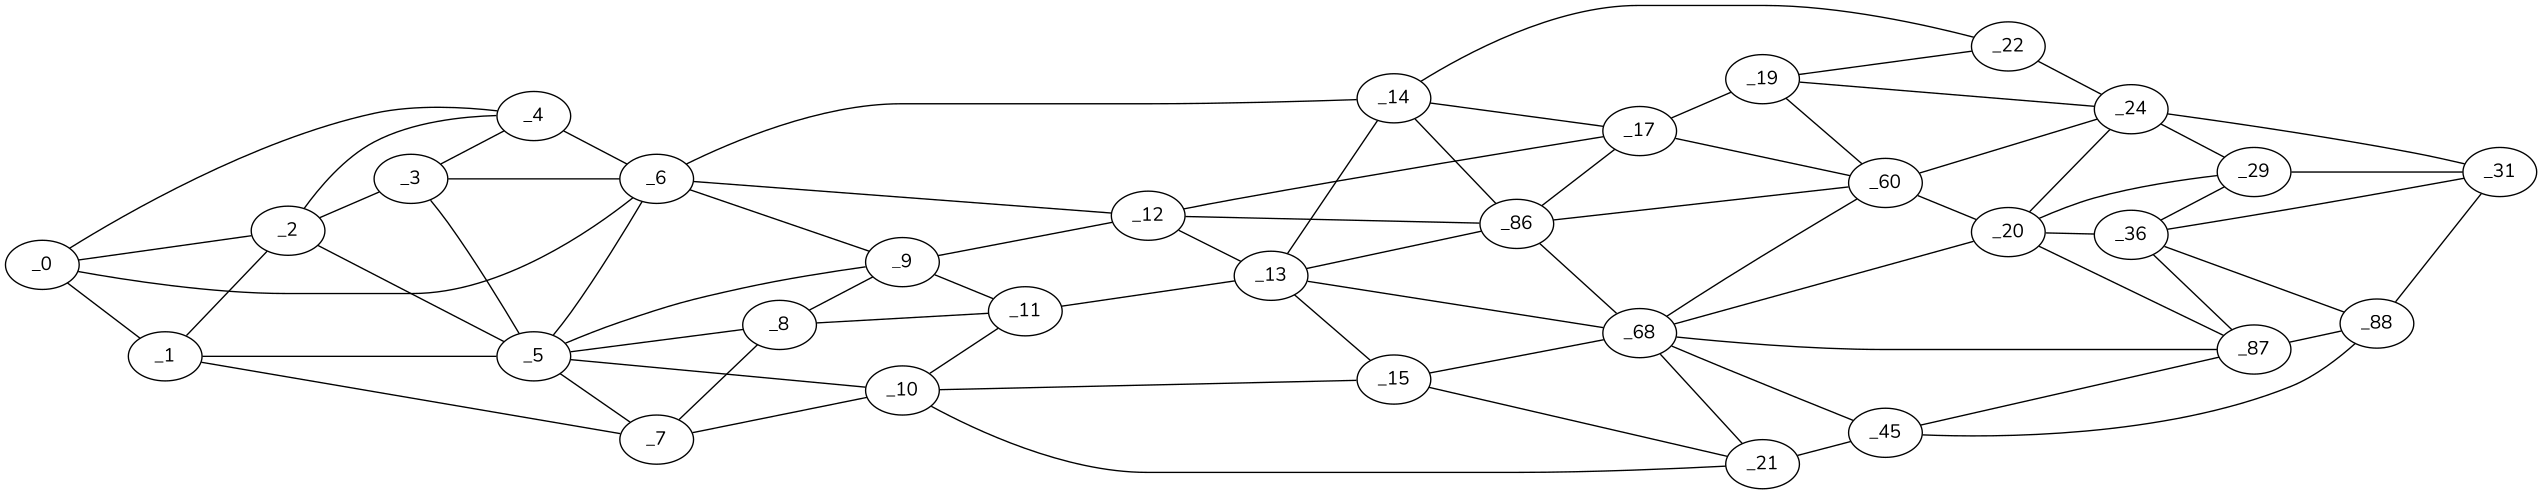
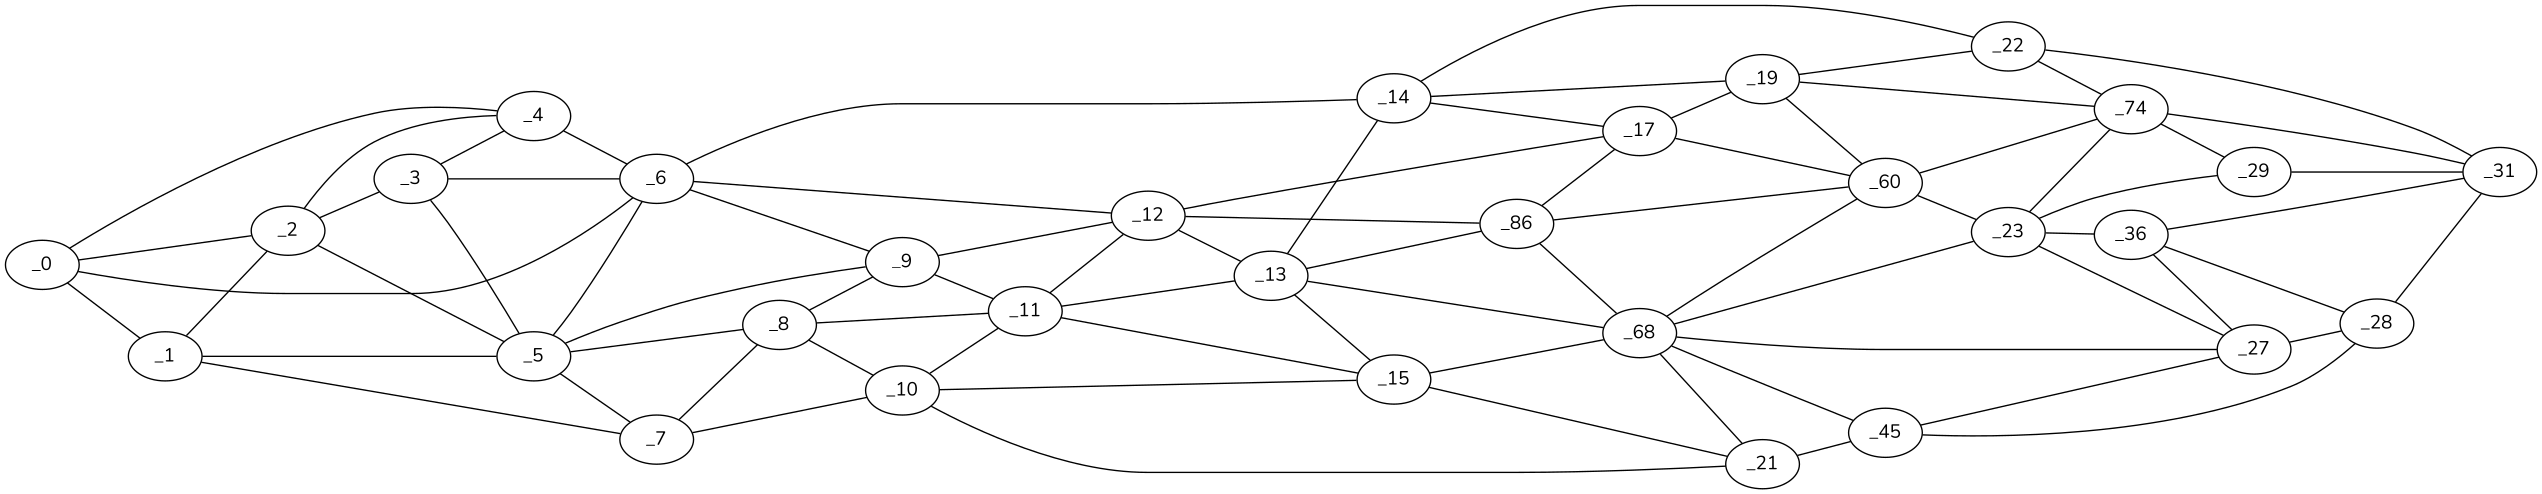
none -> (2263, 86)
(2131, 109) -> (2131, 109)
(1447, 153) -> (1578, 89)
(2193, 203) -> none
(2008, 232) -> (2008, 232)
none -> (1087, 264)
(2377, 324) -> (2377, 324)
none -> (1210, 345)
(2254, 350) -> (2254, 350)
(711, 373) -> (841, 358)
